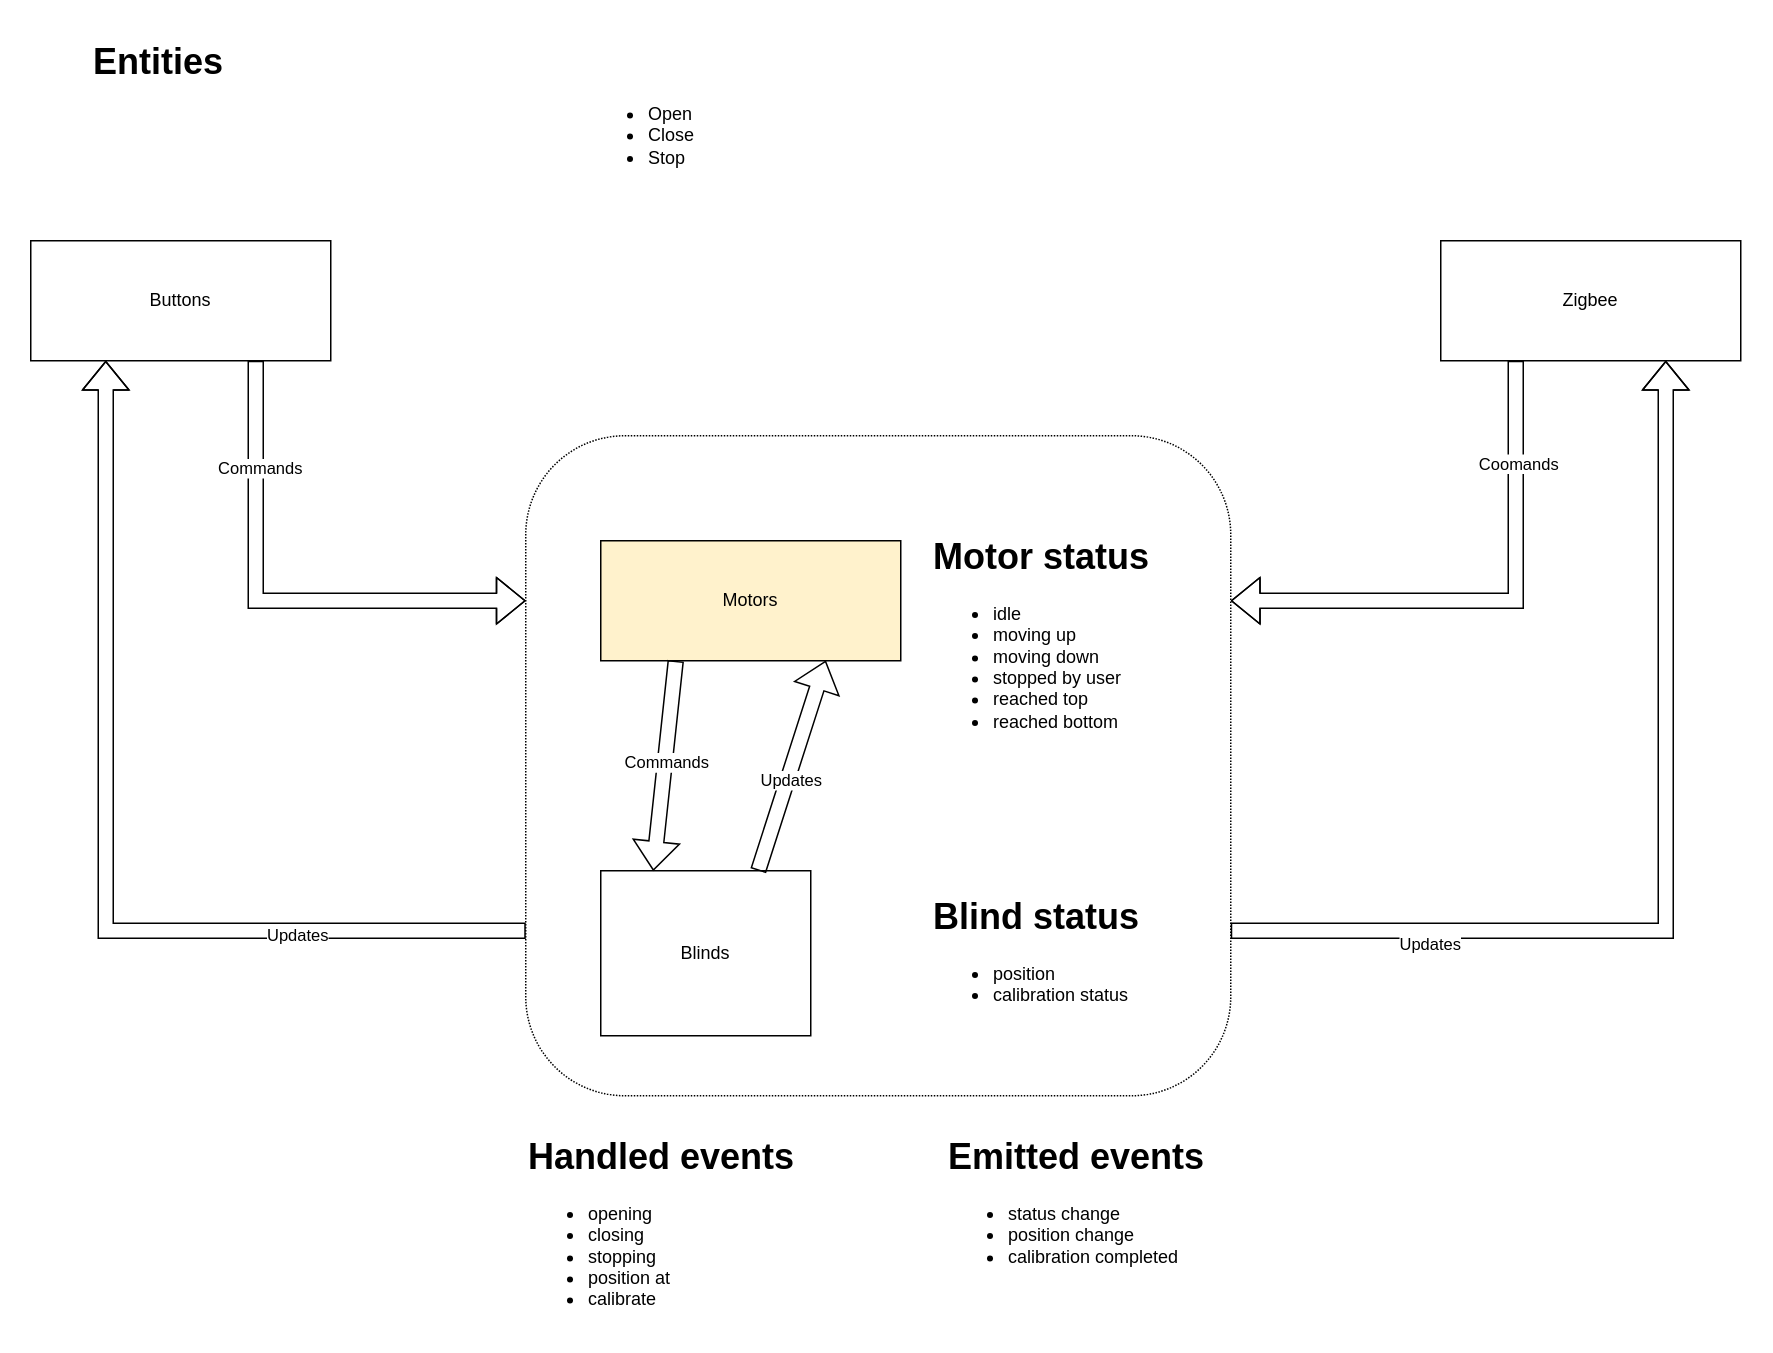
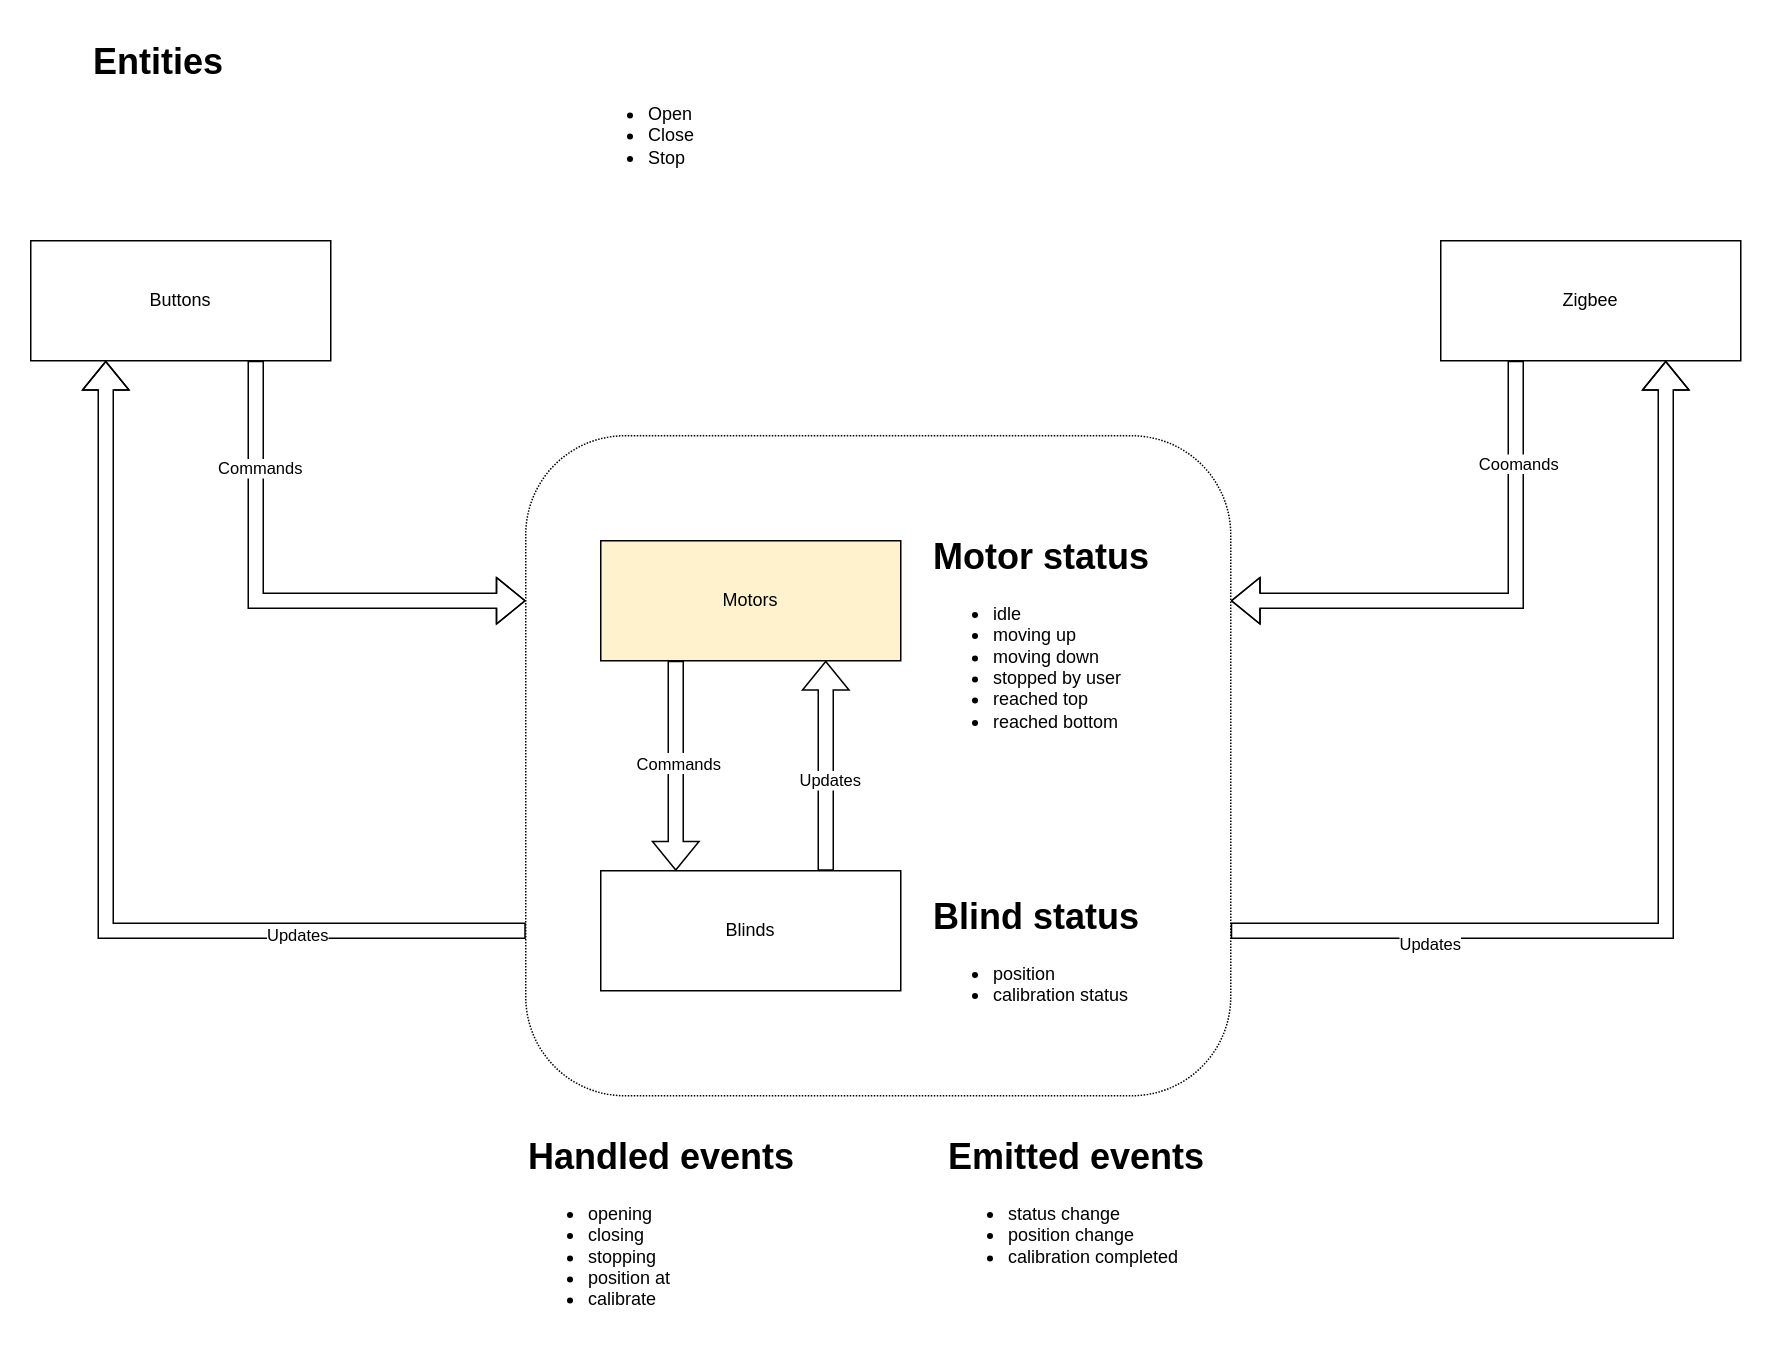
(706, 953) -> (751, 931)
